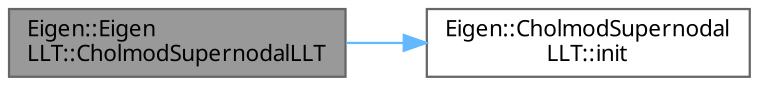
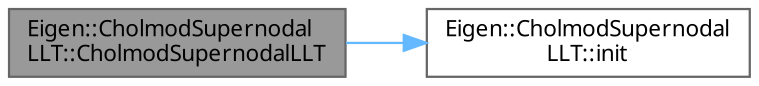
(177, 43) -> (177, 43)
